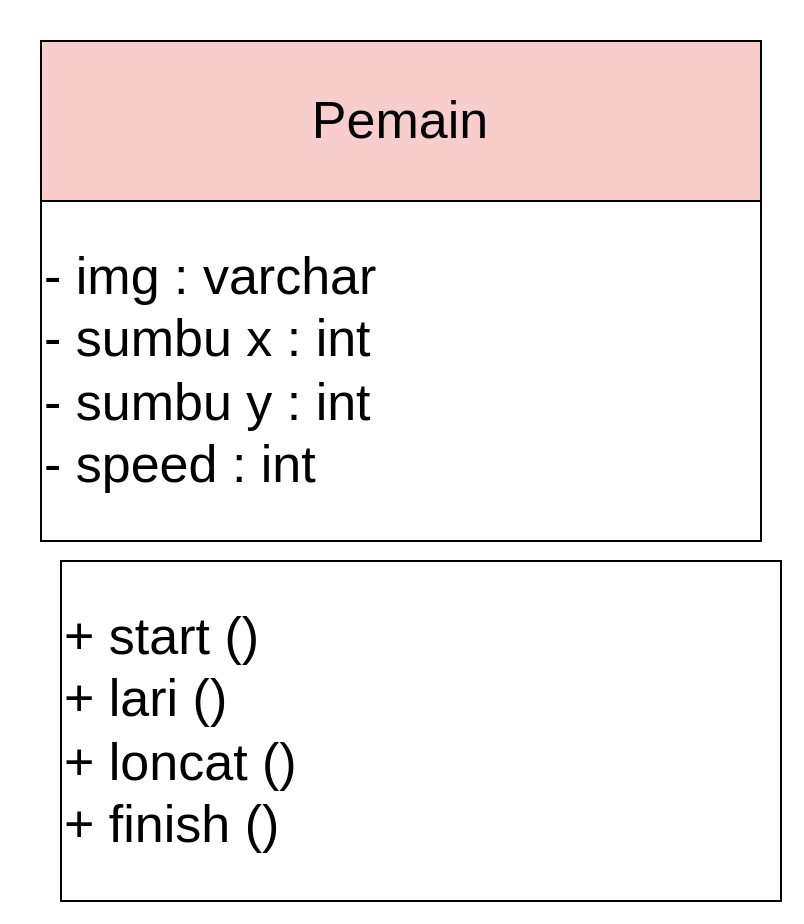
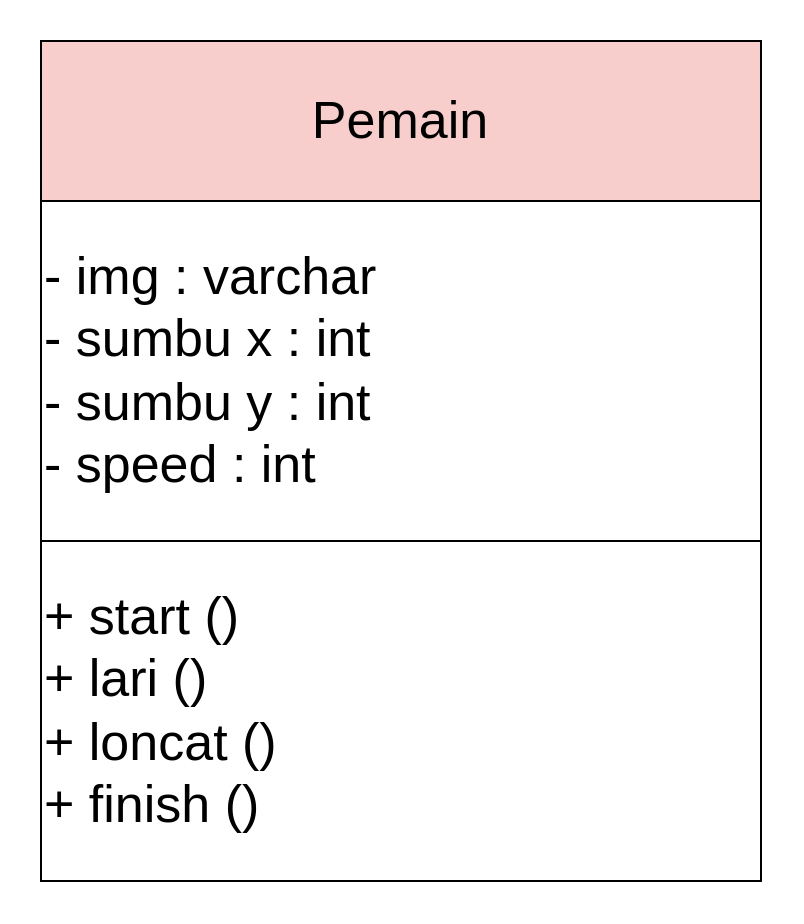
(421, 731) -> (401, 711)
